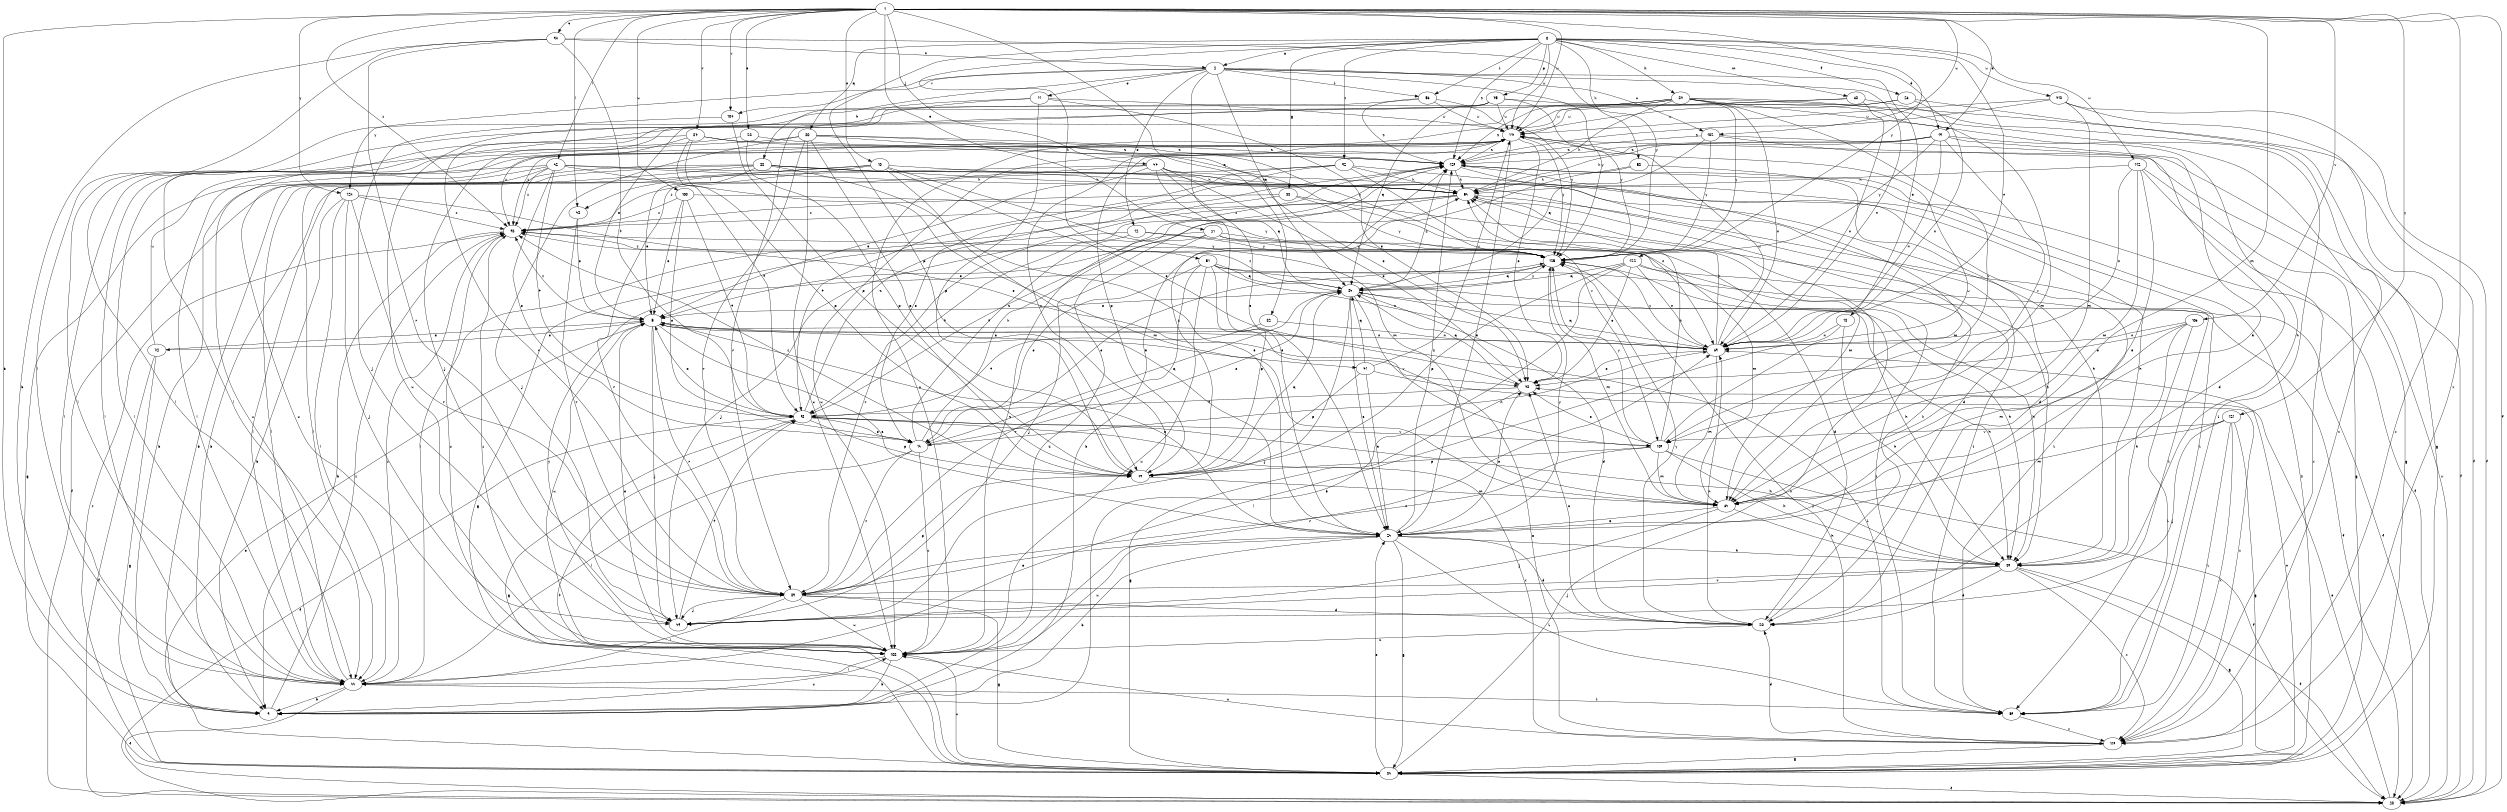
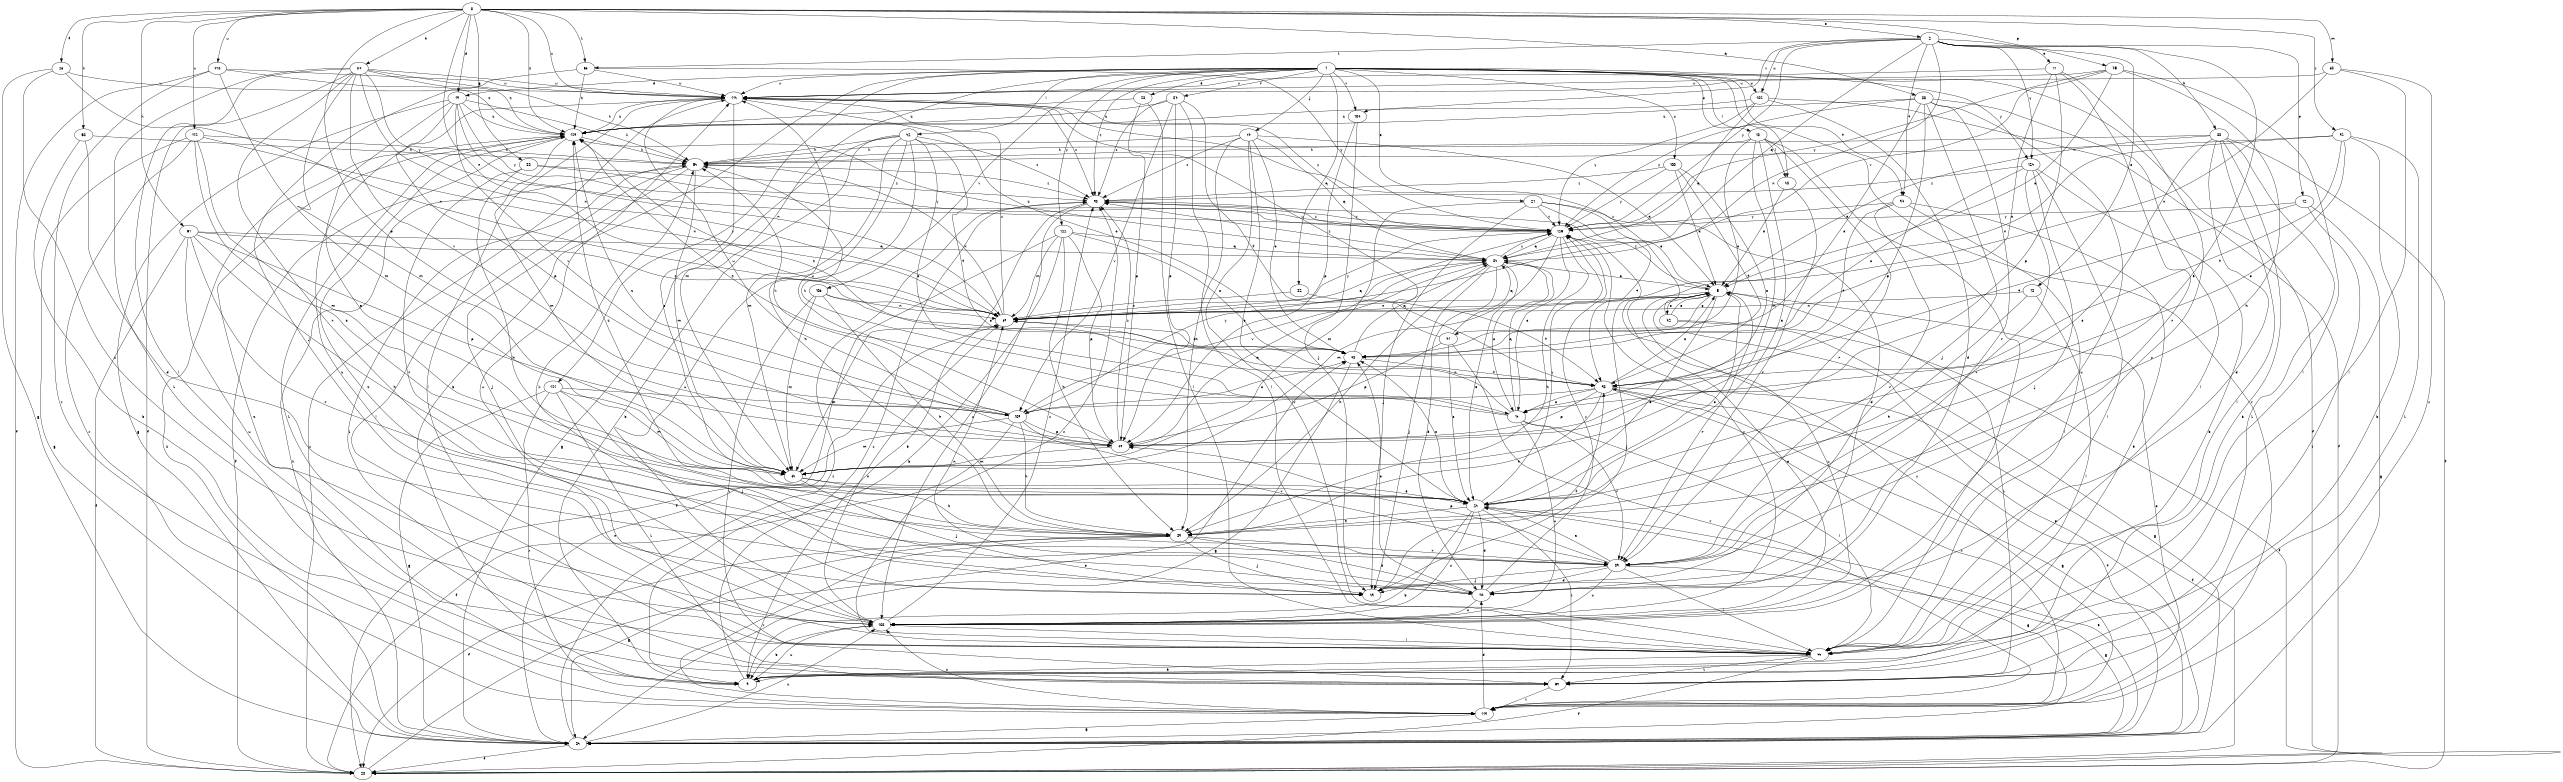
(868, 53) -> (1908, 117)
(1383, 194) -> (1871, 165)
(1672, 306) -> (1038, 276)
(1055, 320) -> none
